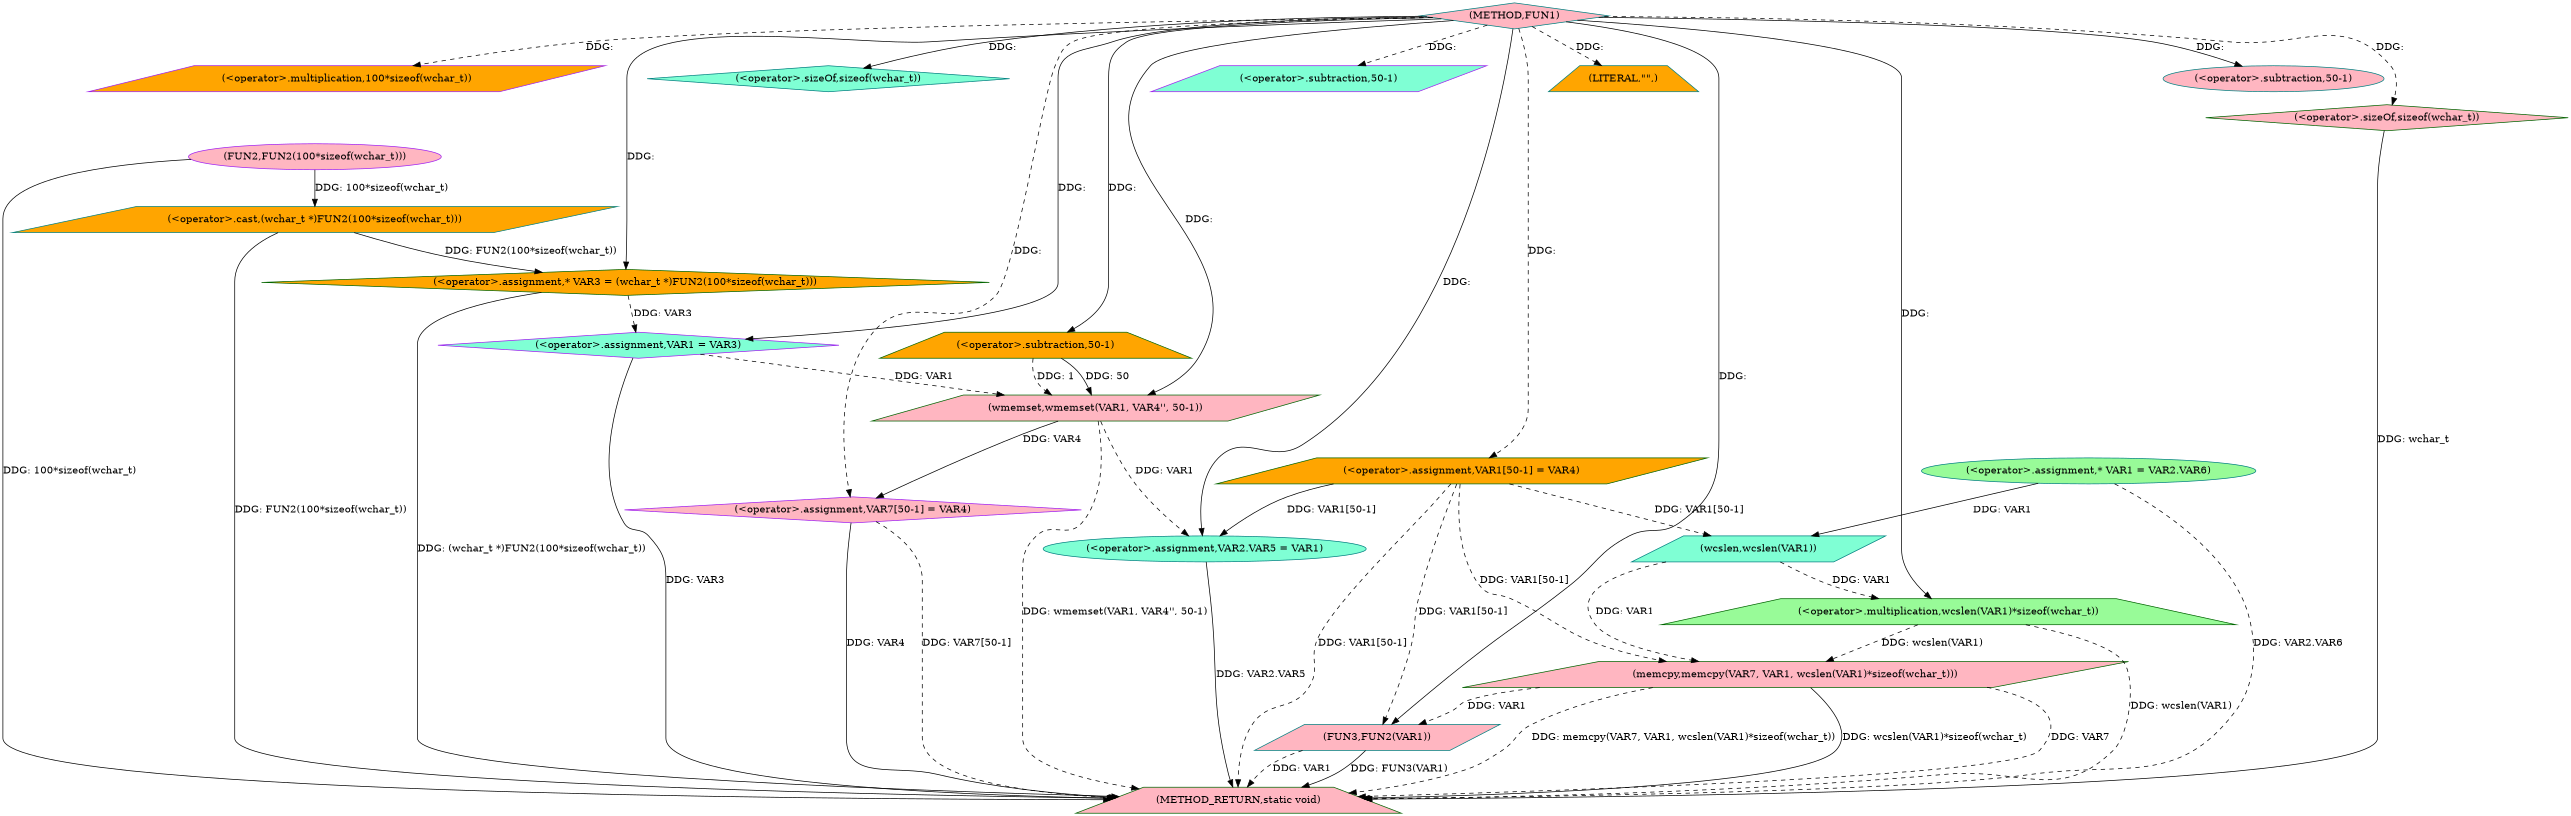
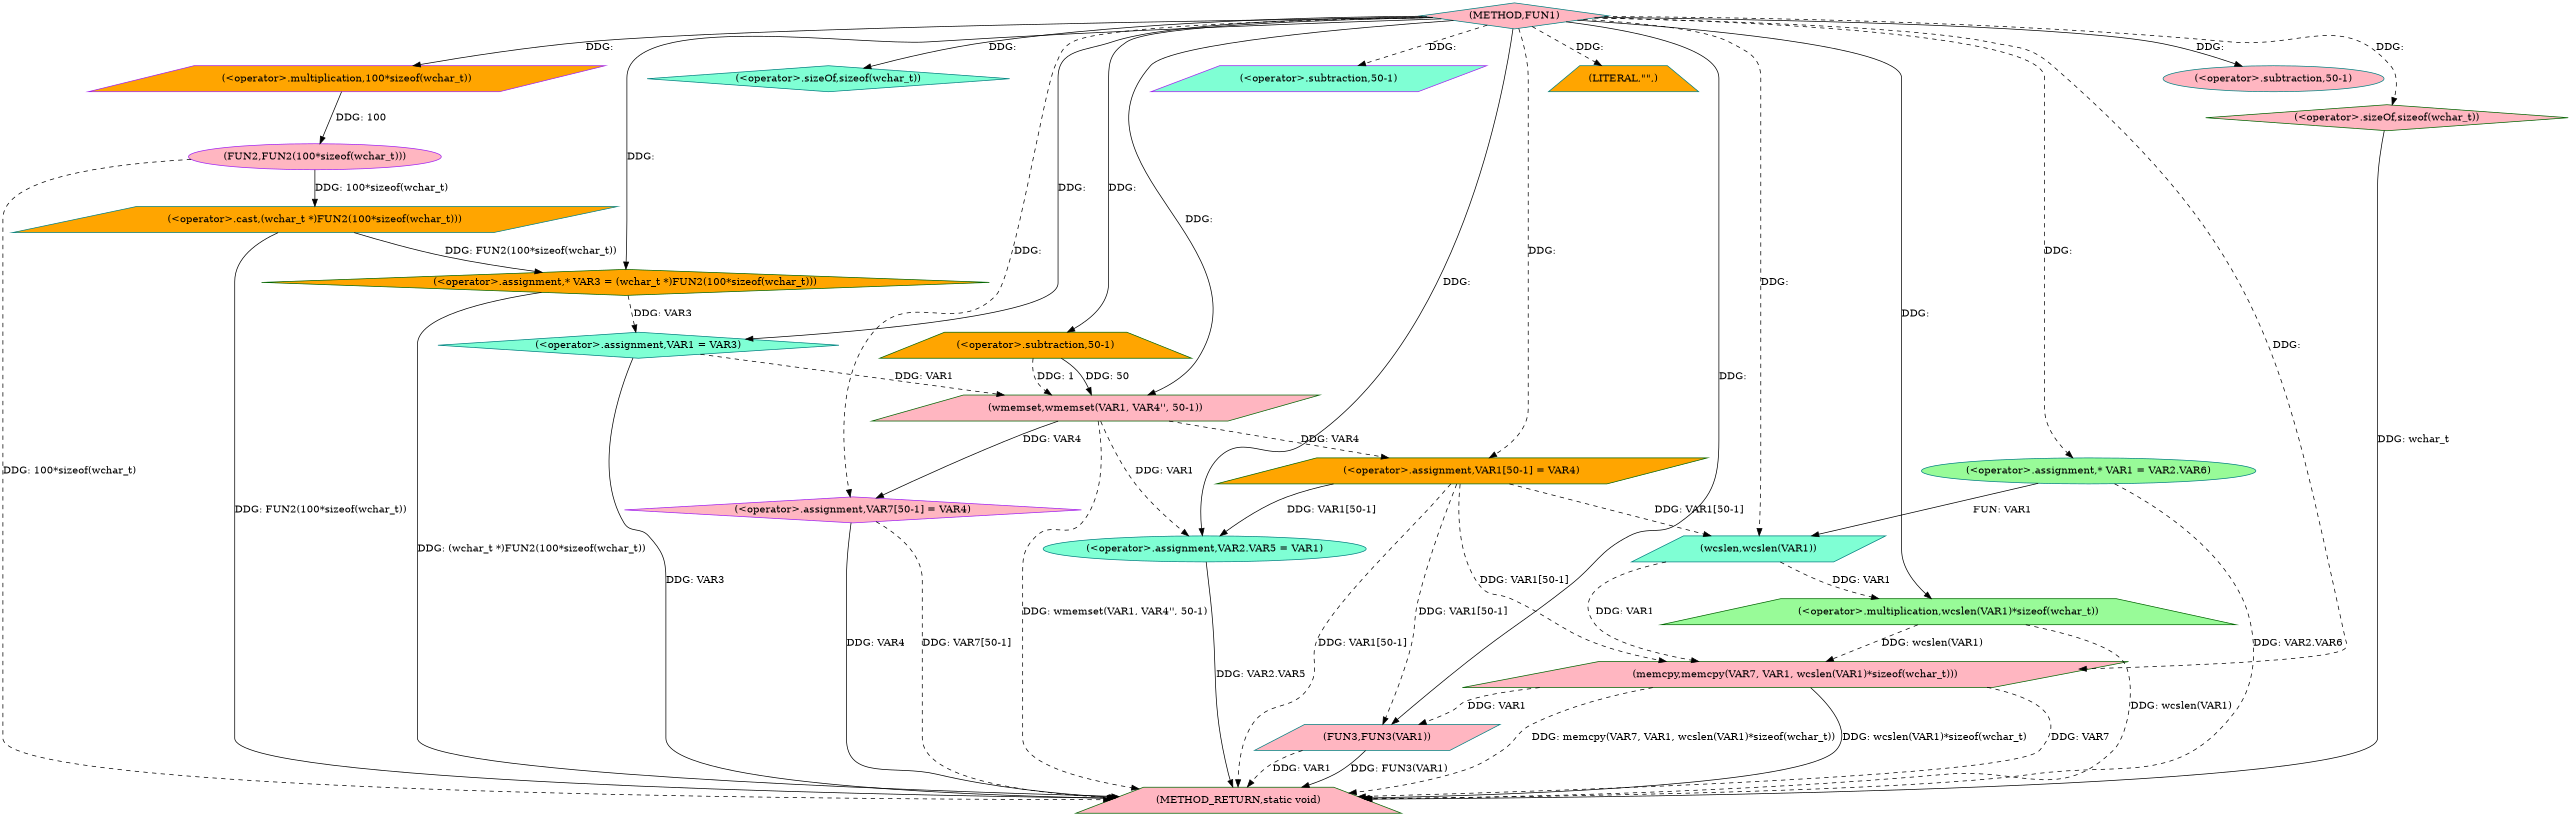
(925, 27) -> (925, 27)
none -> (2013, 56)
none -> (332, 114)
none -> (1761, 203)
none -> (2210, 236)
(638, 345) -> (638, 345)
none -> (1275, 439)
(2003, 510) -> (2003, 510)
(1377, 737) -> (1377, 737)
(187, 775) -> (187, 775)
